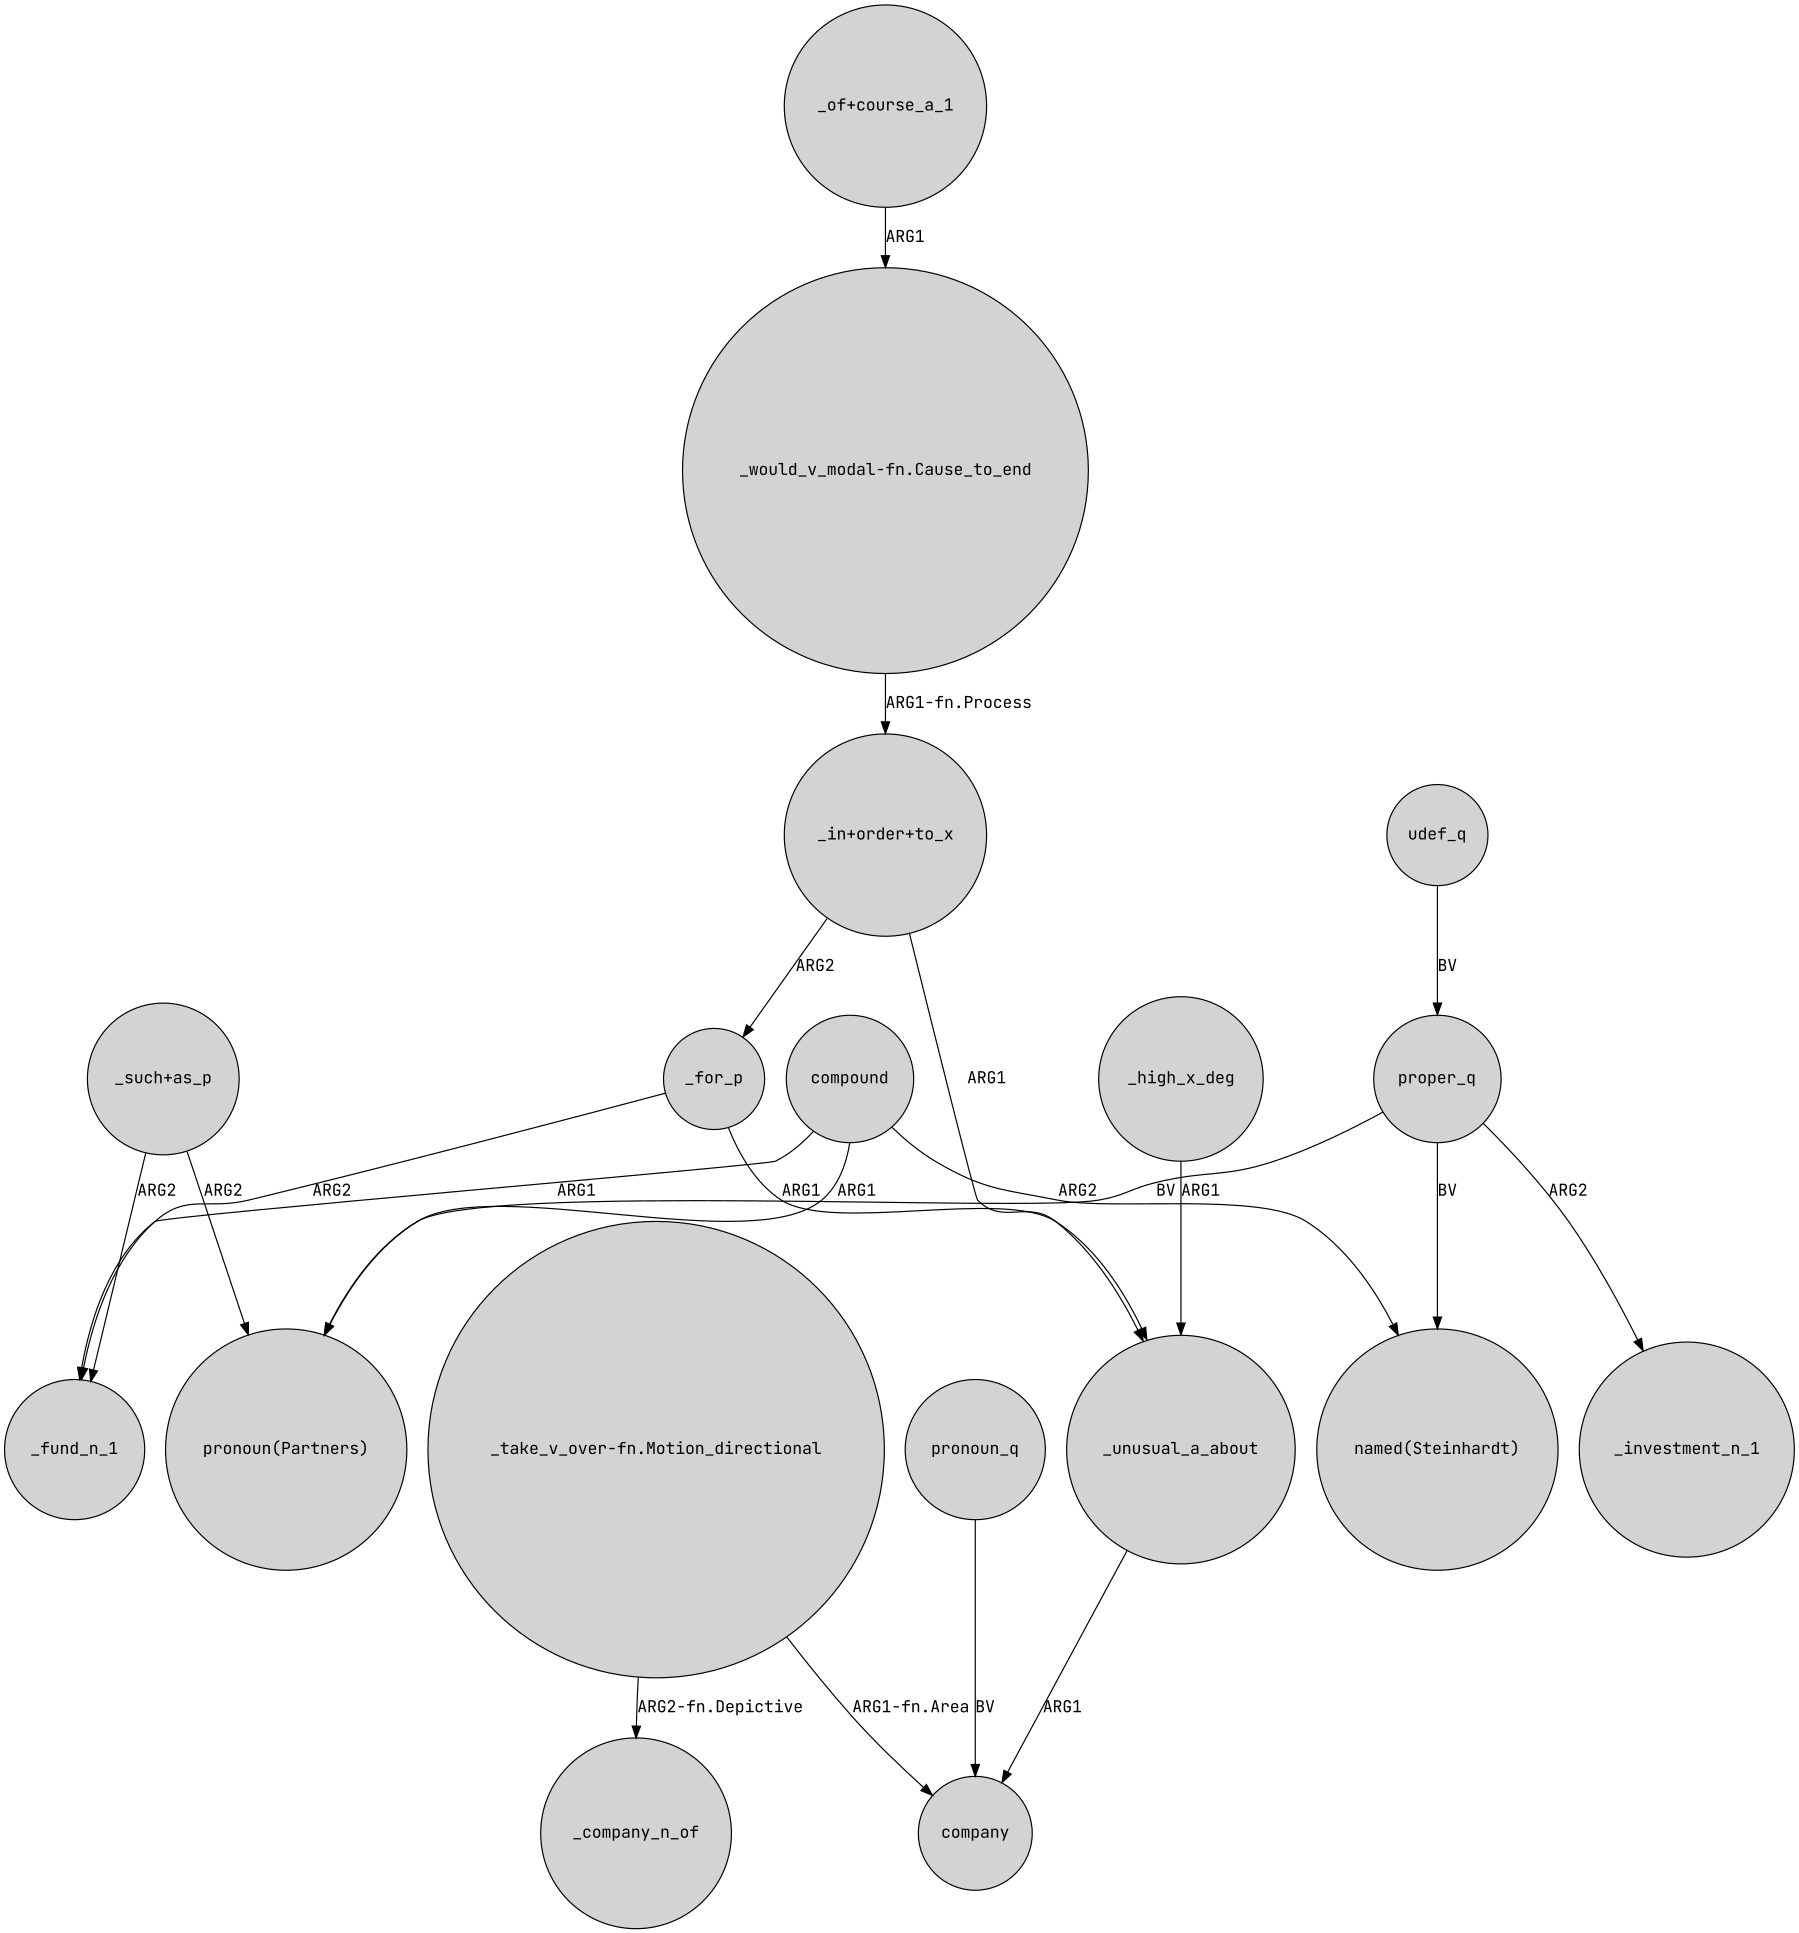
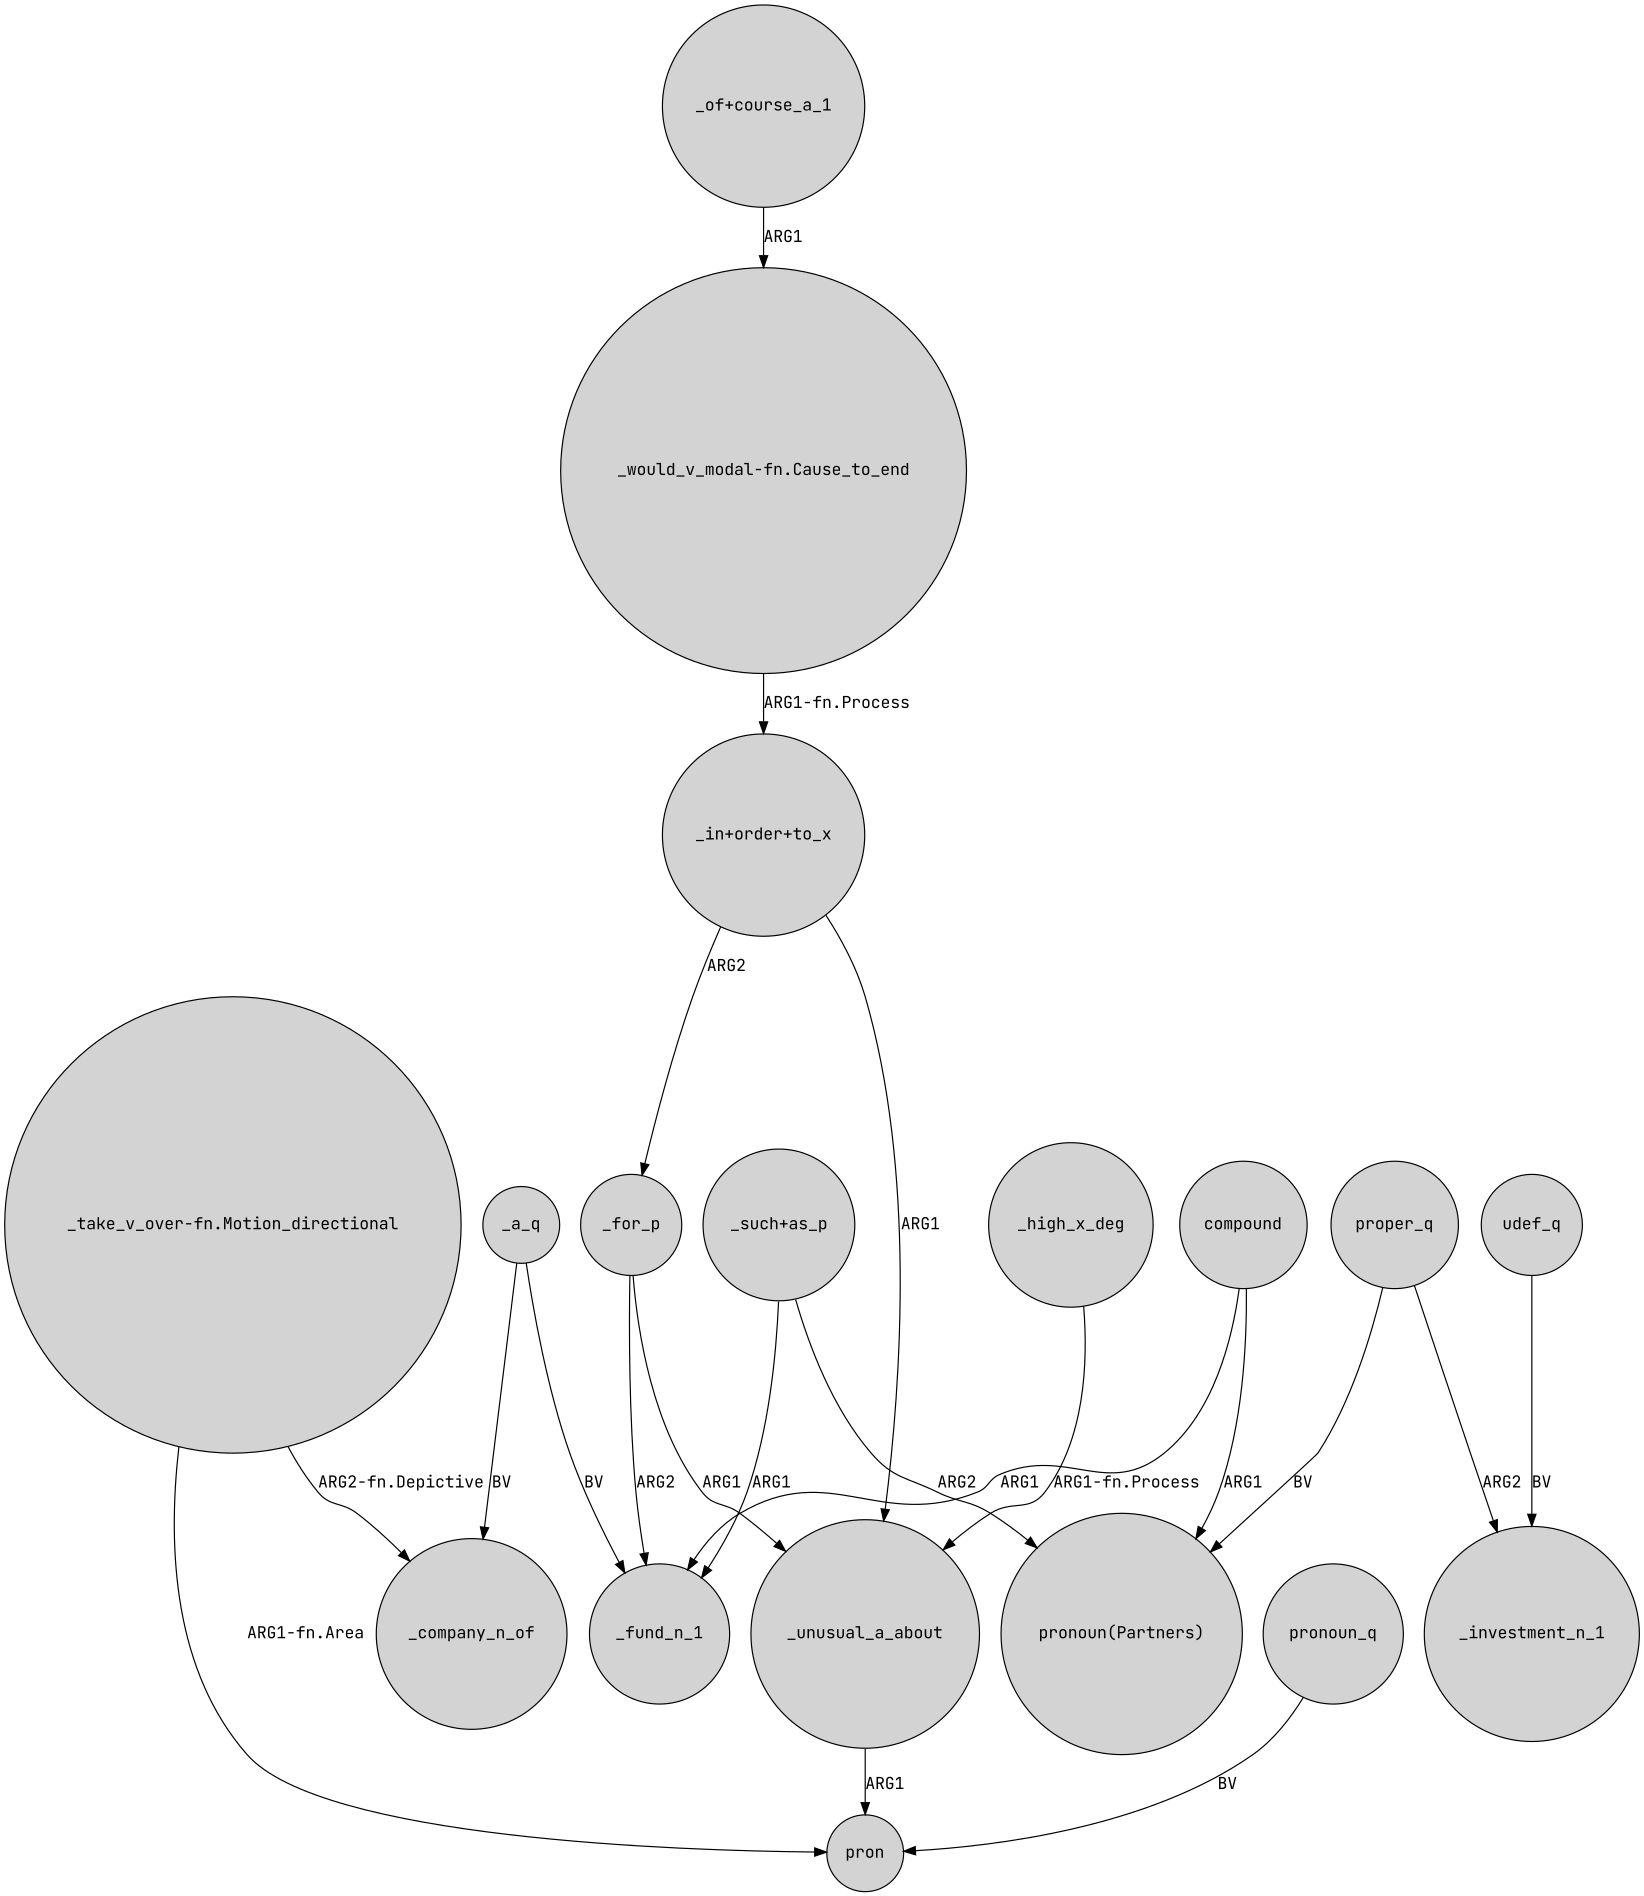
(1437, 945) -> (1532, 1395)
(157, 1191) -> (772, 1483)
(1201, 1191) -> (1126, 1483)
none -> (521, 1225)
(1437, 1450) -> none
(975, 1833) -> (865, 1853)
